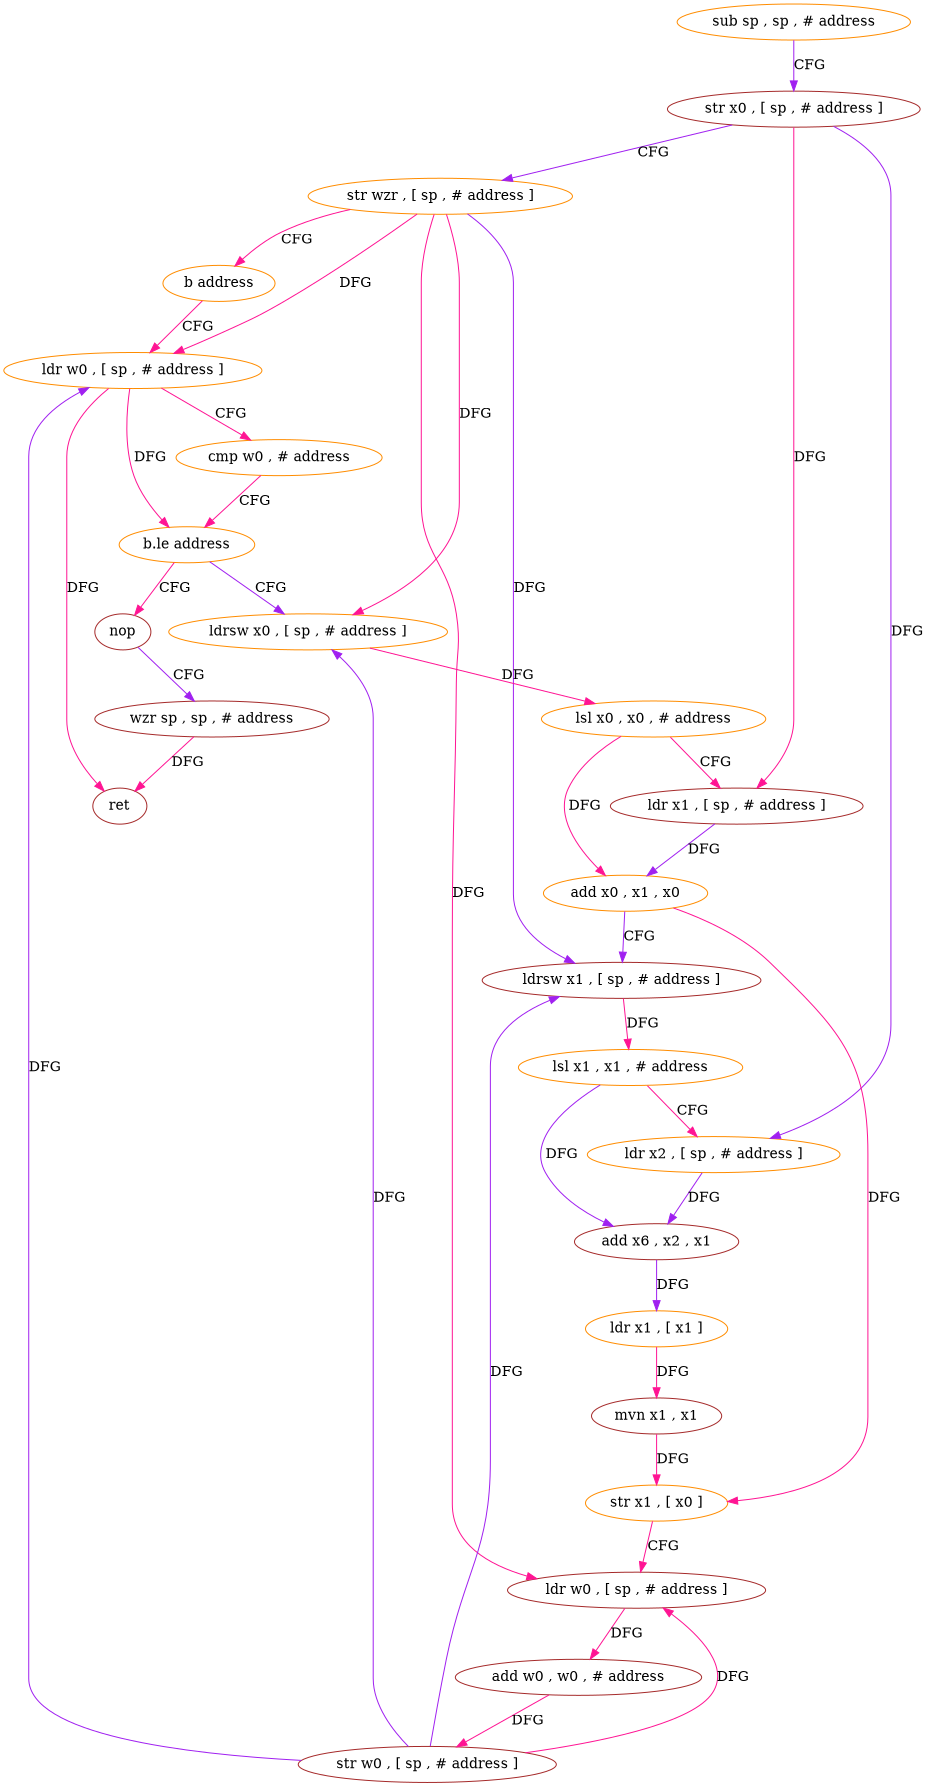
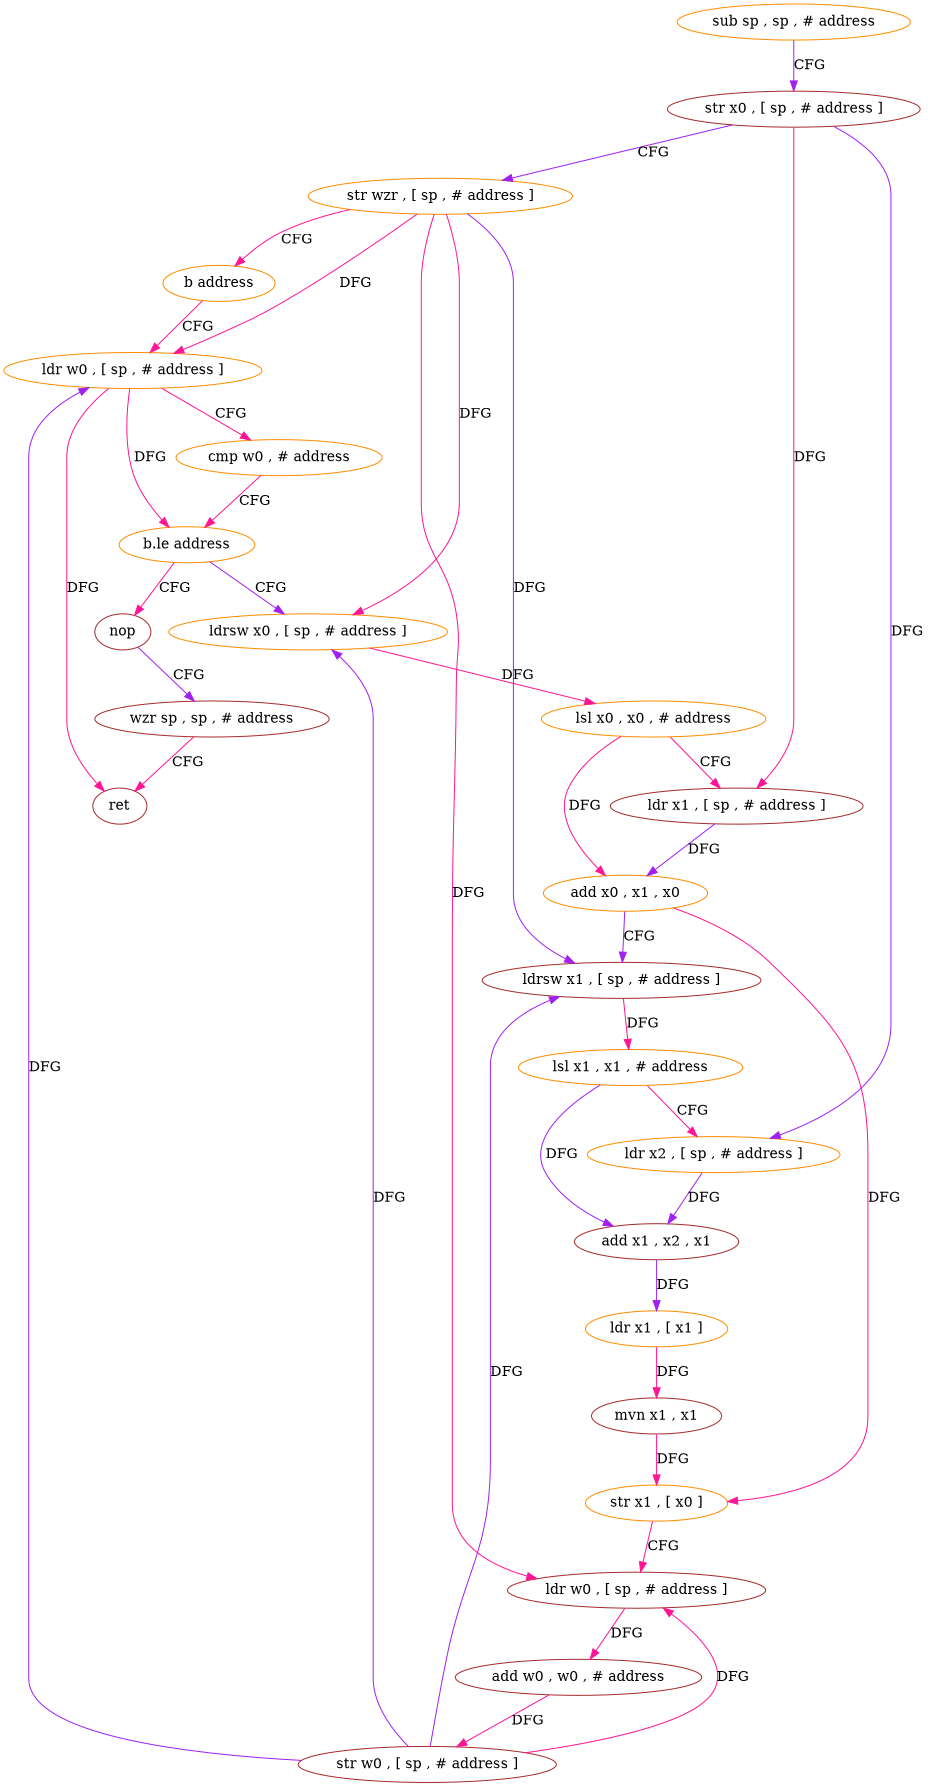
(188, 763) -> (188, 763)
(657, 1242) -> (657, 1242)
